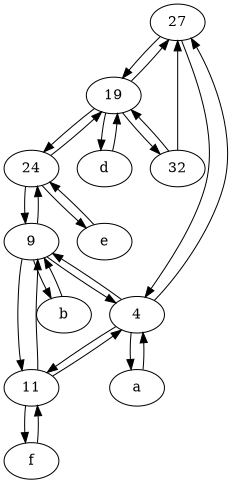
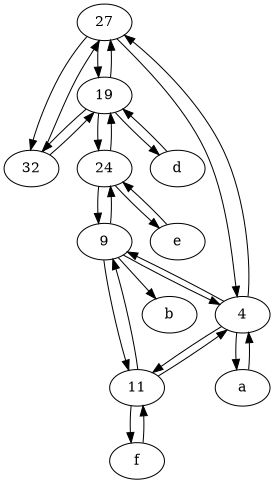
none -> (55, 85)
(56, 282) -> none
